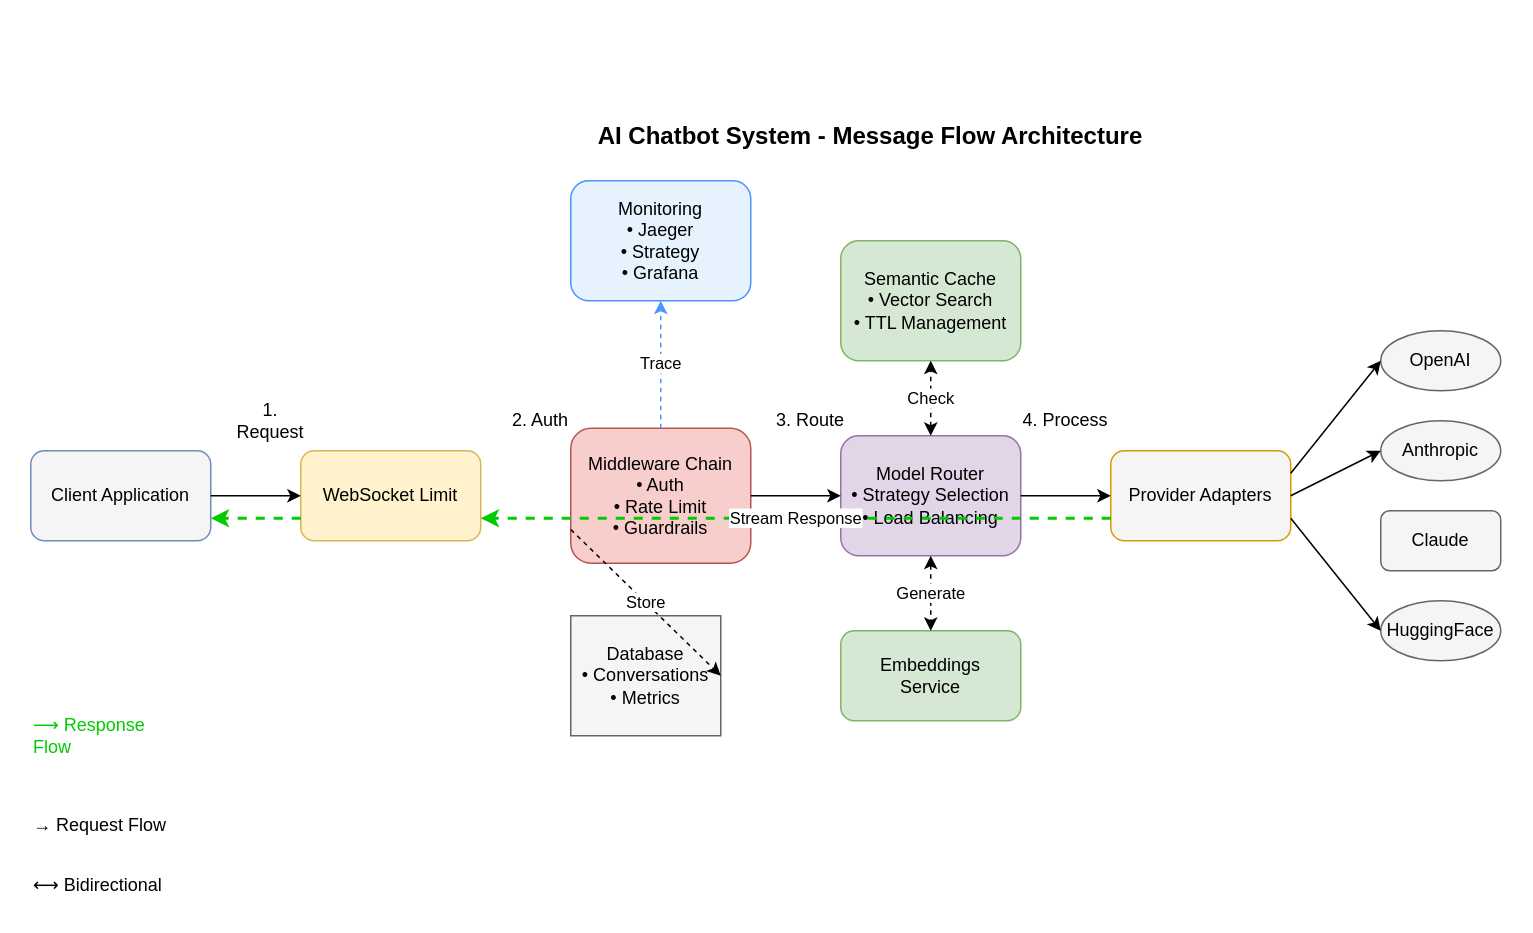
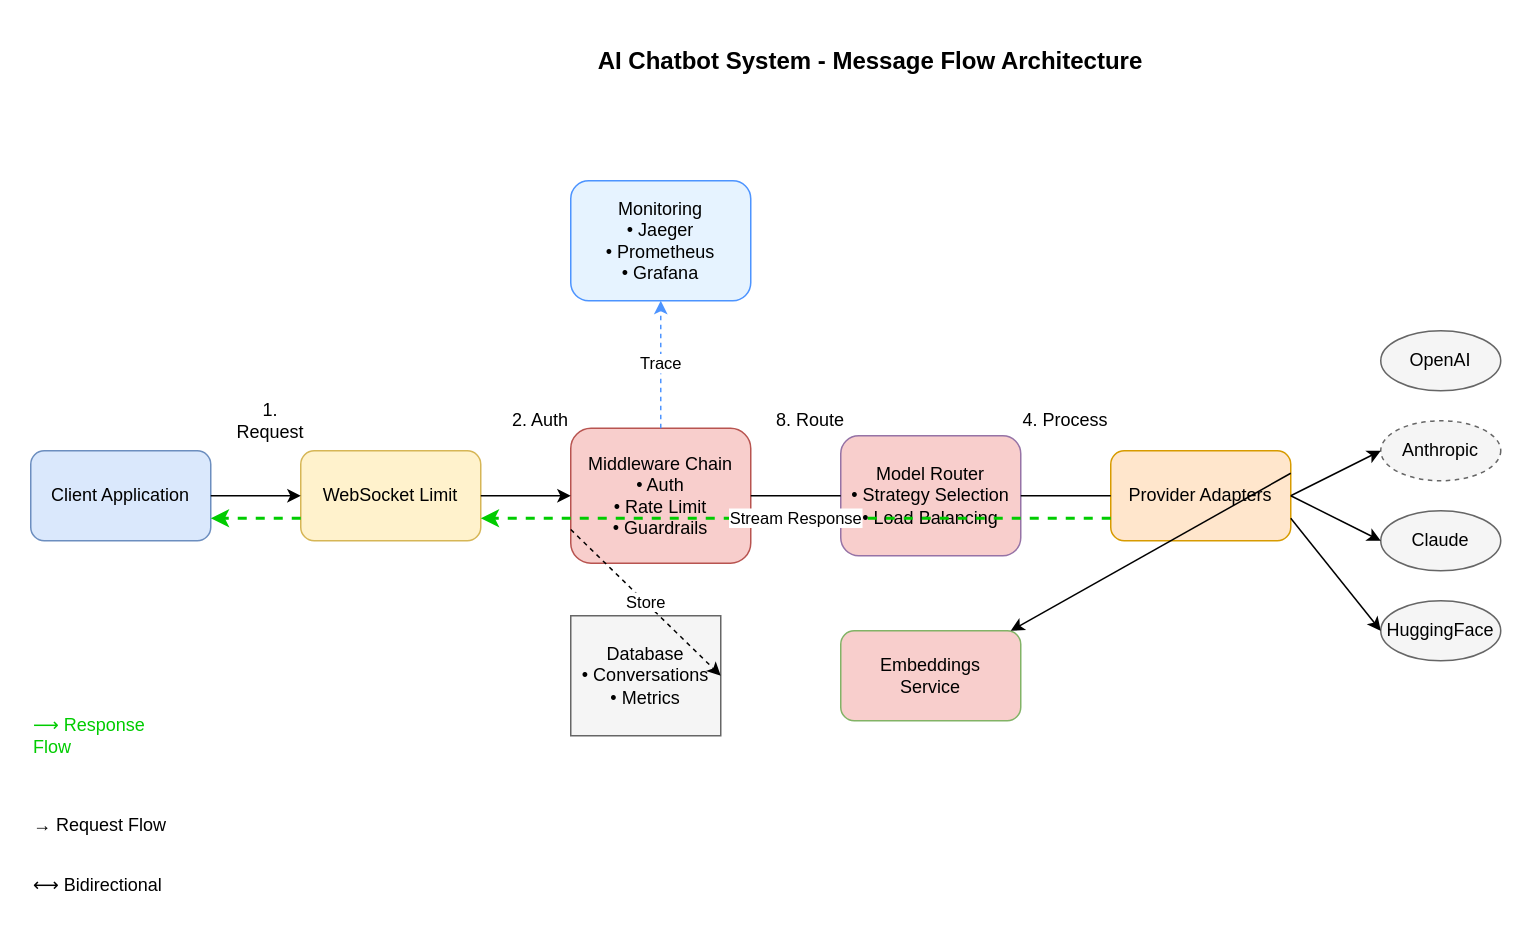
(871, 136) -> (871, 61)
(661, 241) -> (661, 241)
(931, 301) -> none
(931, 399) -> none
(811, 421) -> (811, 421)
(1333, 421) -> (1155, 549)
(1441, 451) -> (1441, 451)
(121, 496) -> (121, 496)
none -> (521, 496)
(829, 496) -> (833, 496)
(931, 496) -> (931, 496)
(1099, 496) -> (1103, 496)
(1201, 496) -> (1201, 496)
none -> (1332, 516)
(1441, 541) -> (1441, 541)
(931, 604) -> none
(931, 676) -> (931, 676)
